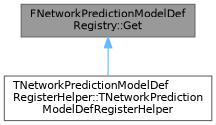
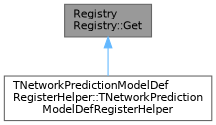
(108, 21) -> (108, 21)
